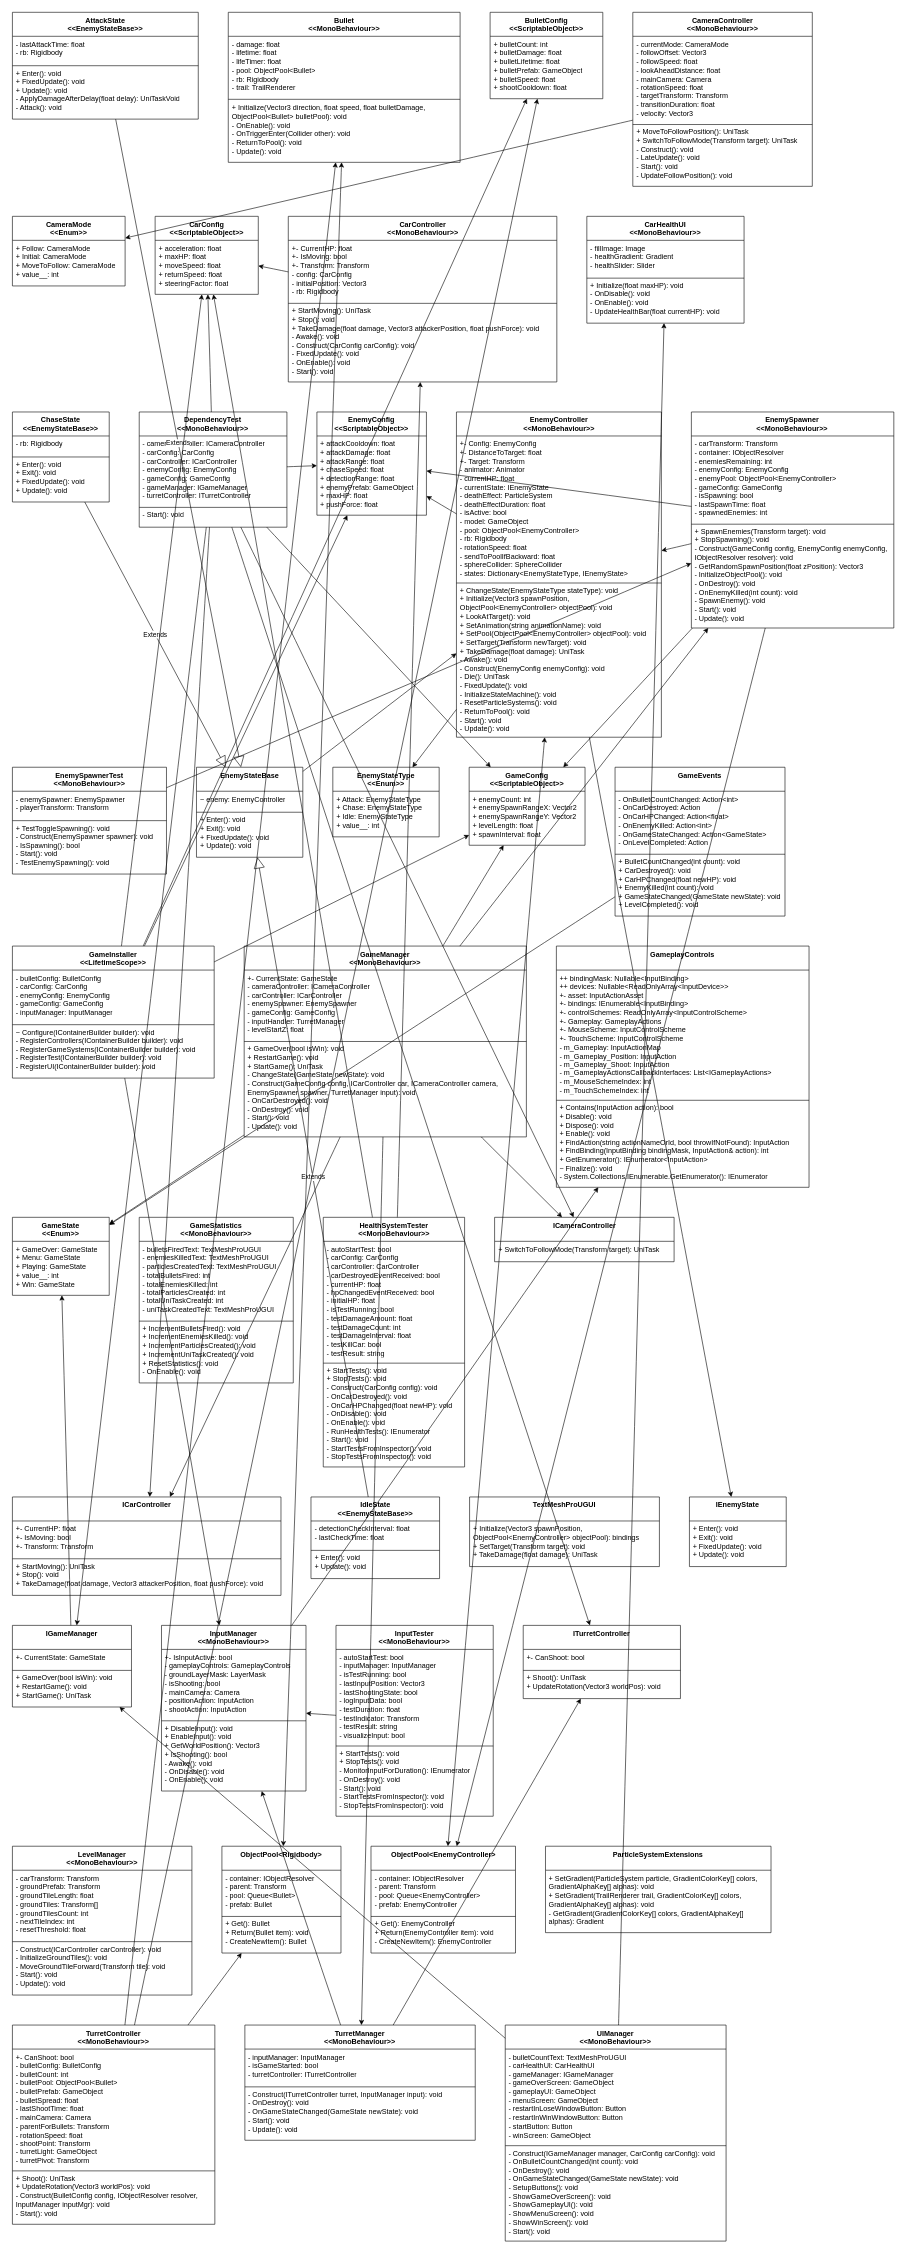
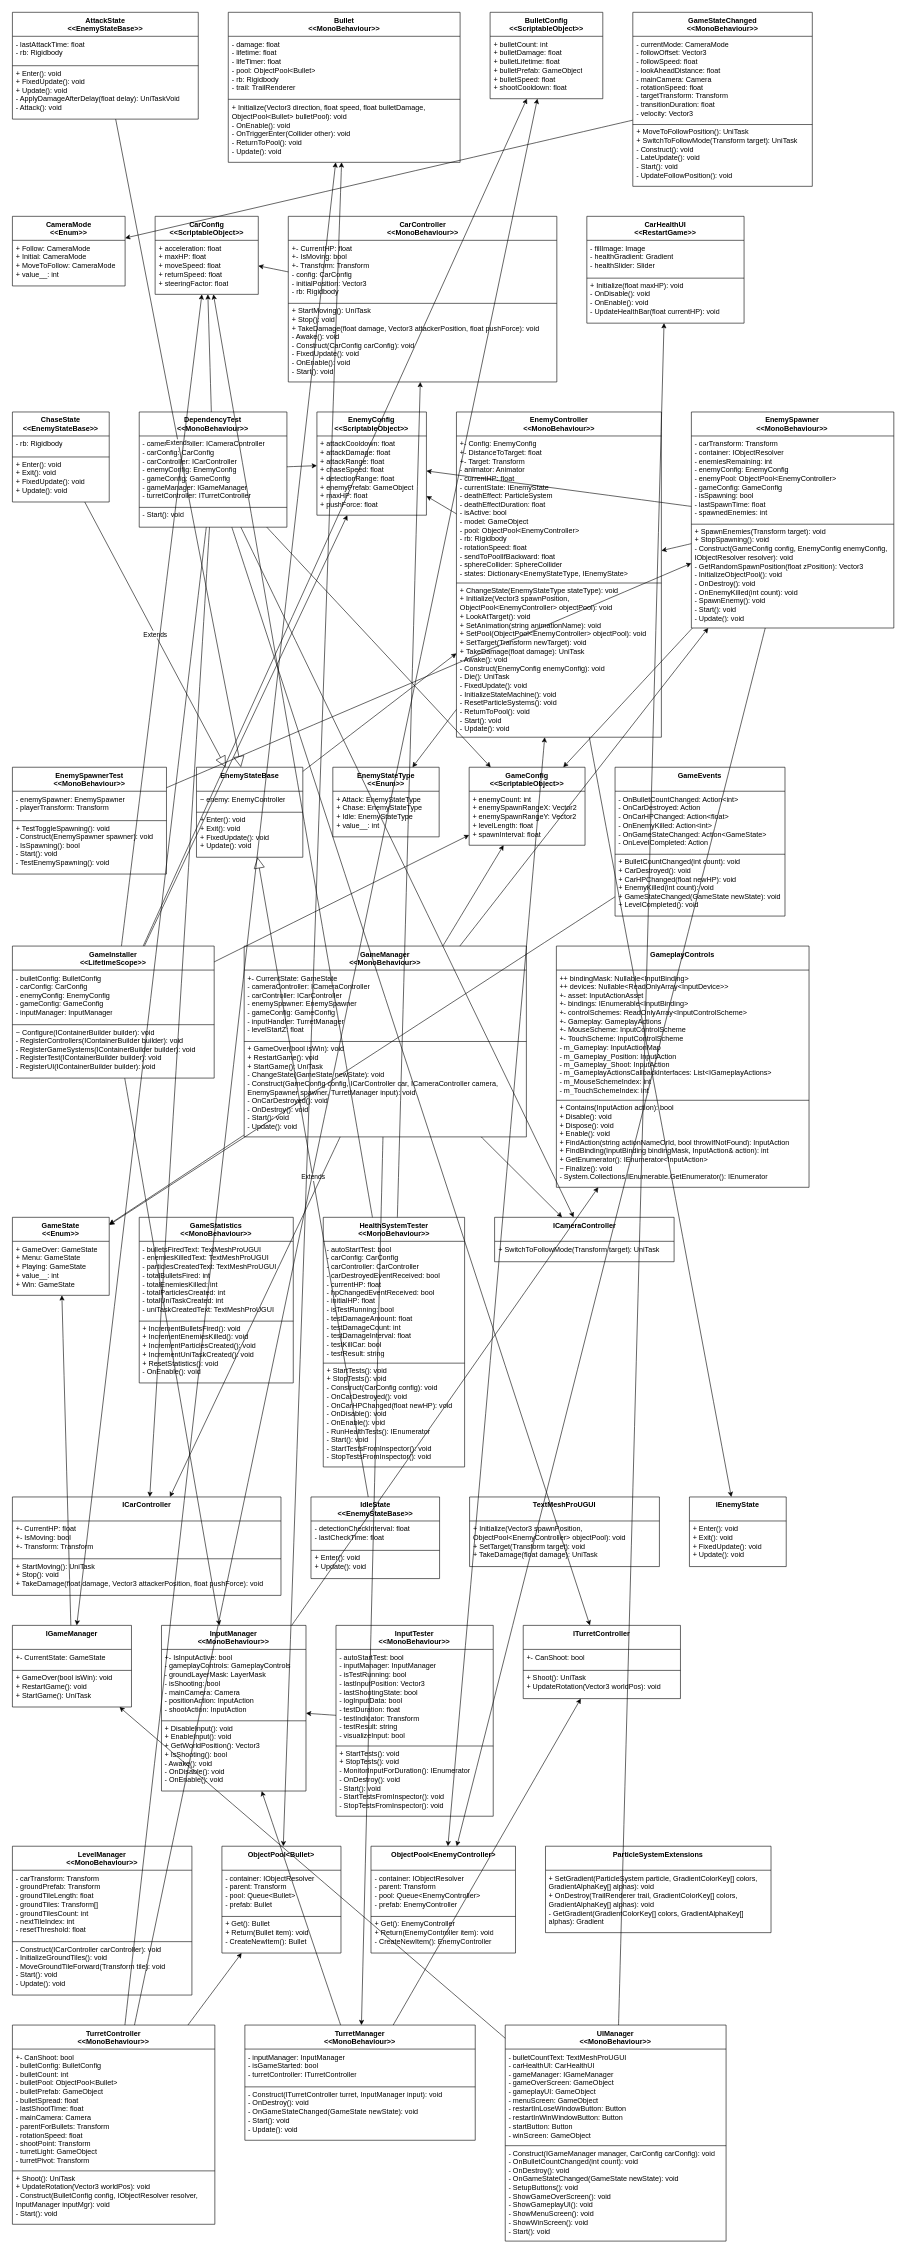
(722, 25) -> (722, 25)
(665, 229) -> (665, 229)
(565, 1542) -> (565, 1542)
(281, 1854) -> (281, 1854)
(659, 1900) -> (659, 1900)
